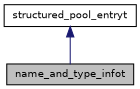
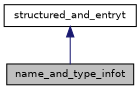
(70, 16) -> (70, 16)
